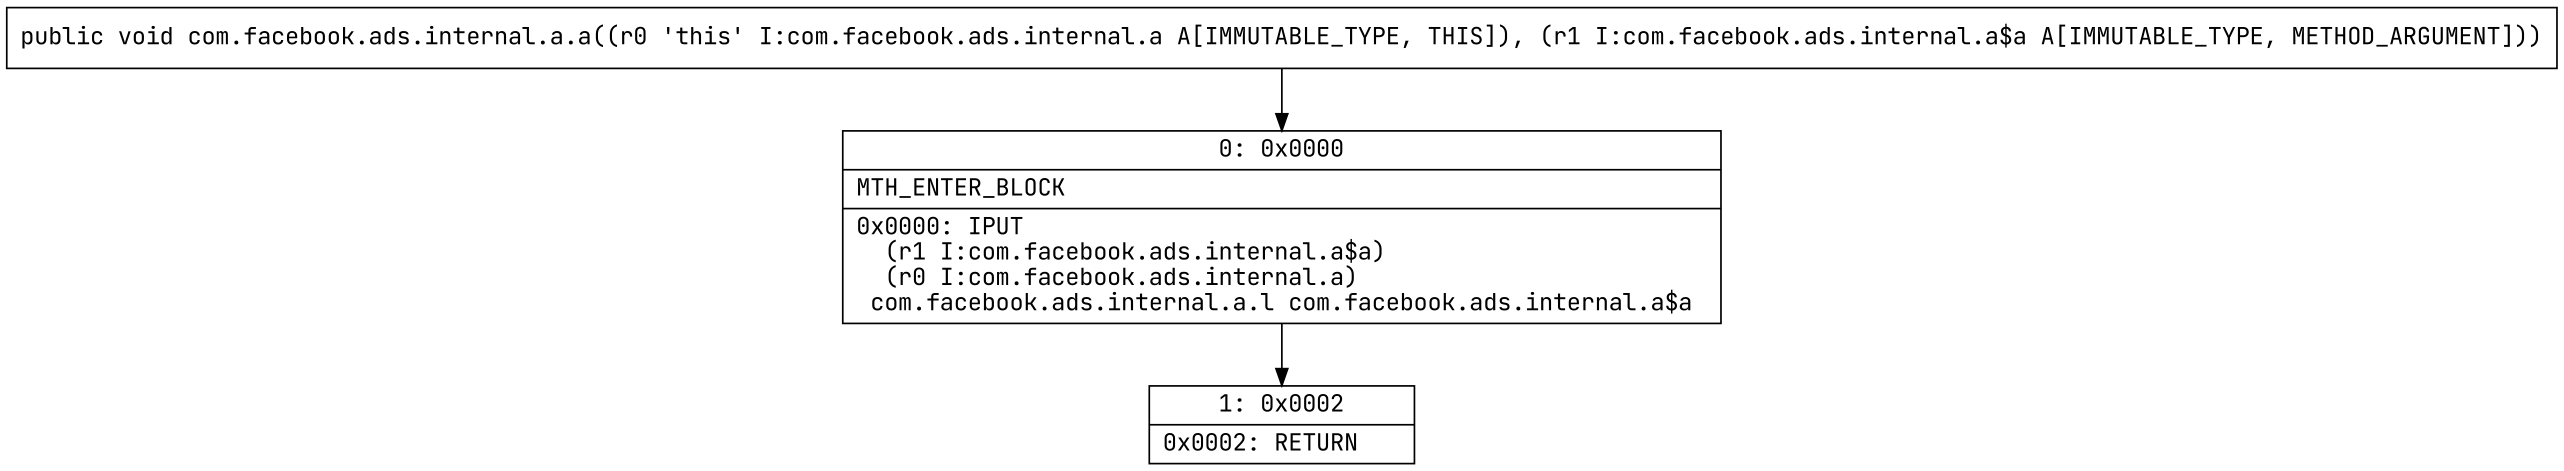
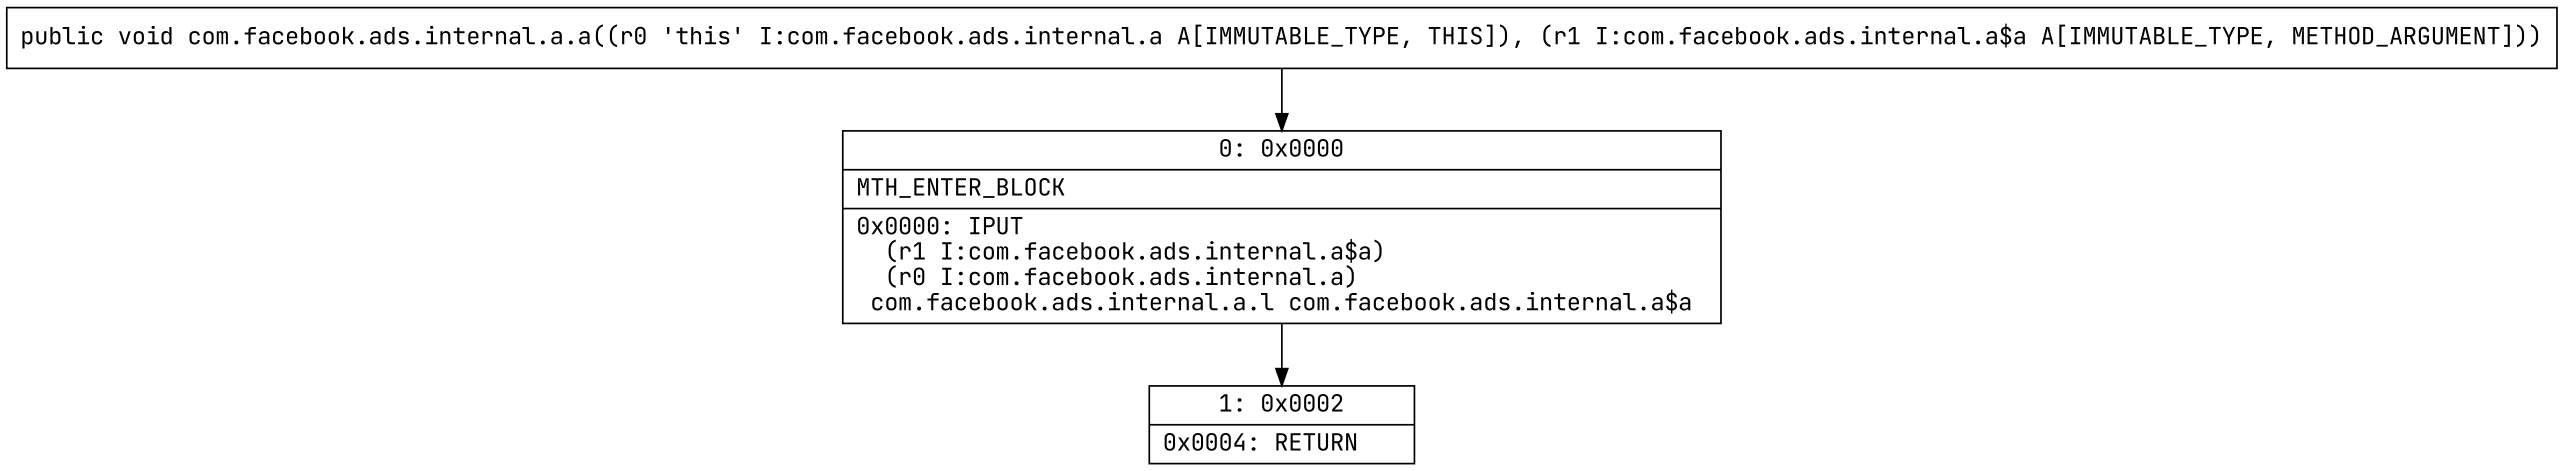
(1282, 443) -> (1282, 443)
